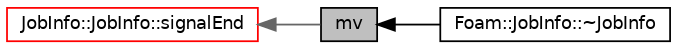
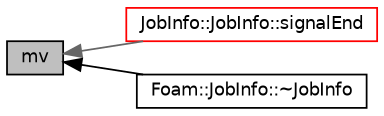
(298, 25) -> (112, 46)
